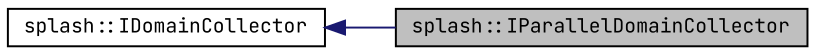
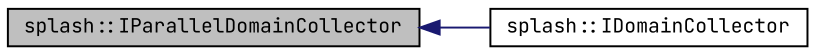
(371, 28) -> (465, 28)
